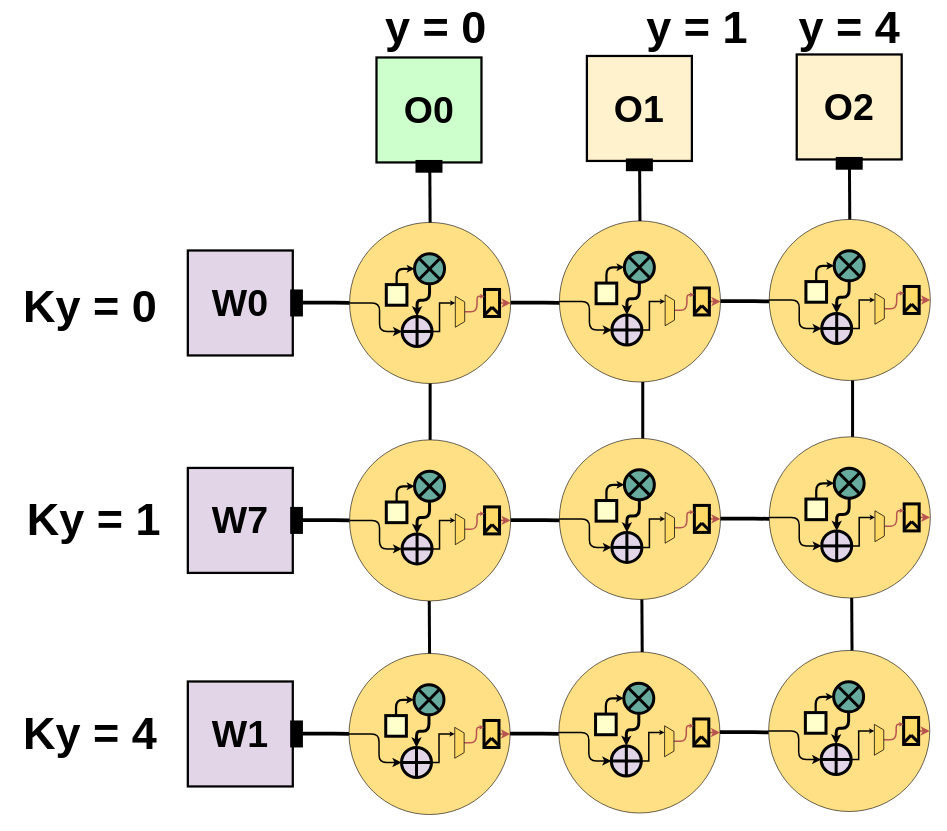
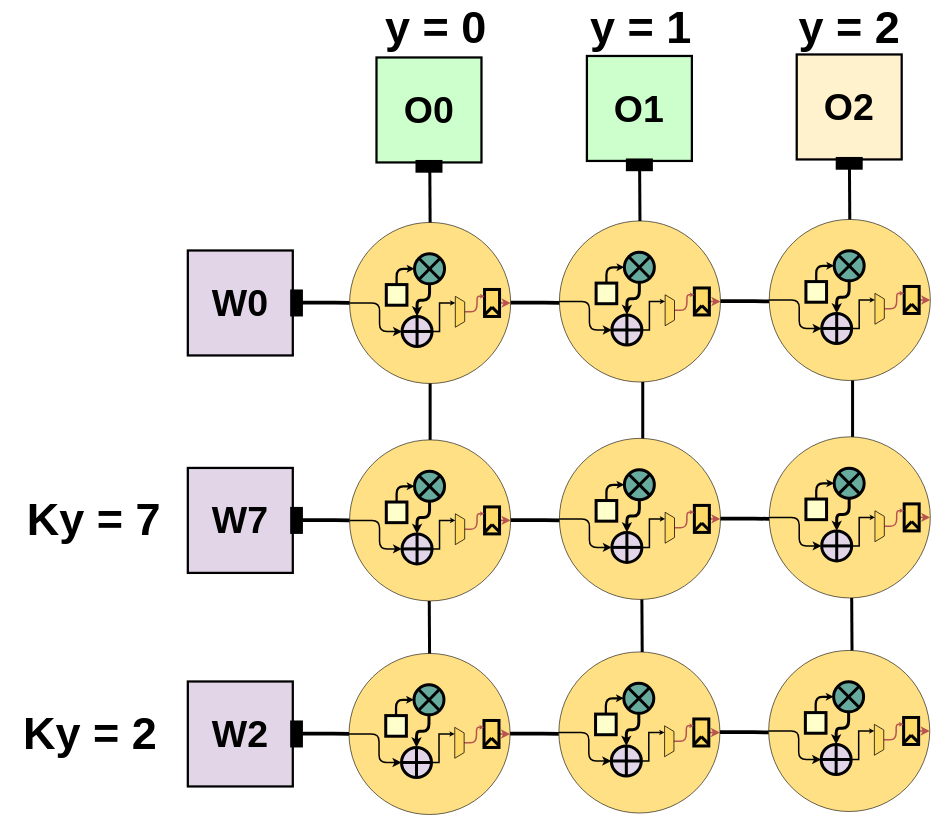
(698, 27) -> (642, 27)
(850, 27) -> (850, 27)
(640, 108) -> (640, 108)
(90, 306) -> none
(94, 520) -> (94, 520)
(90, 734) -> (90, 734)
(240, 734) -> (240, 734)
